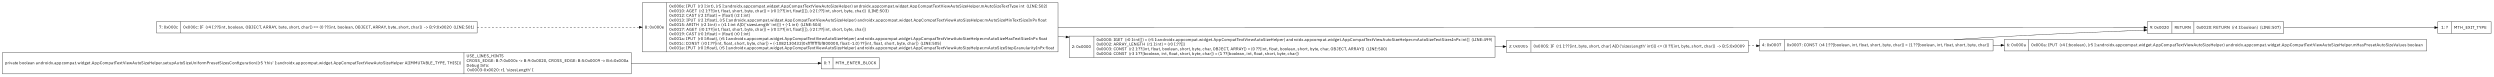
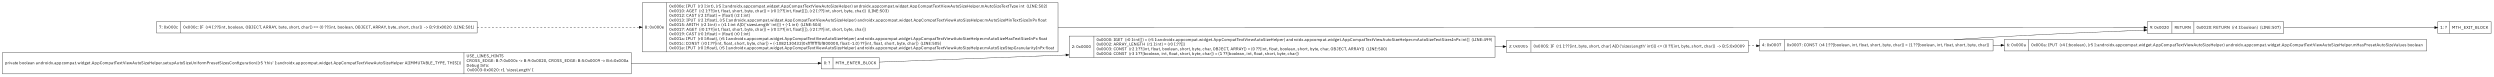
(2470, 27) -> (2470, 27)
(1062, 37) -> (973, 59)
